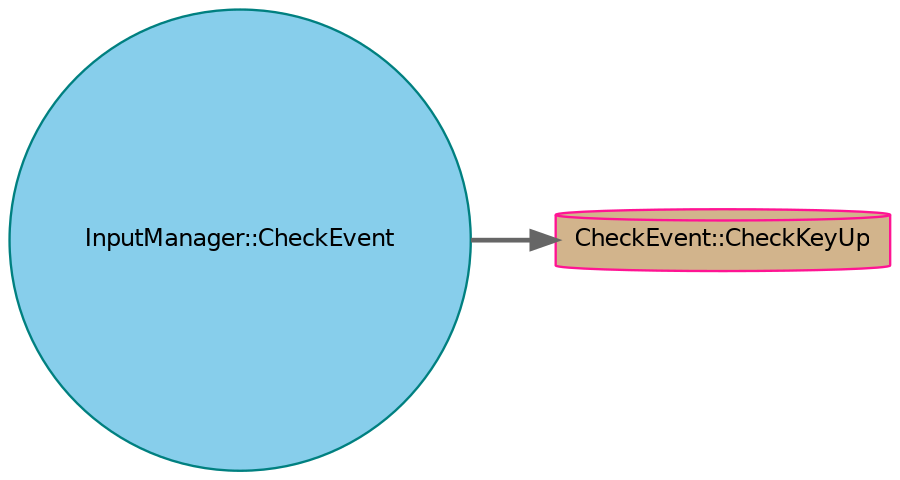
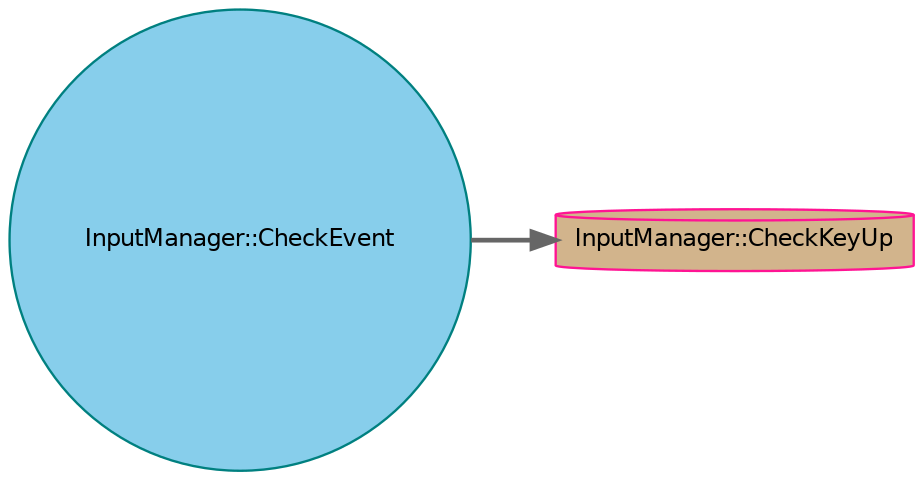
(723, 240) -> (735, 240)
